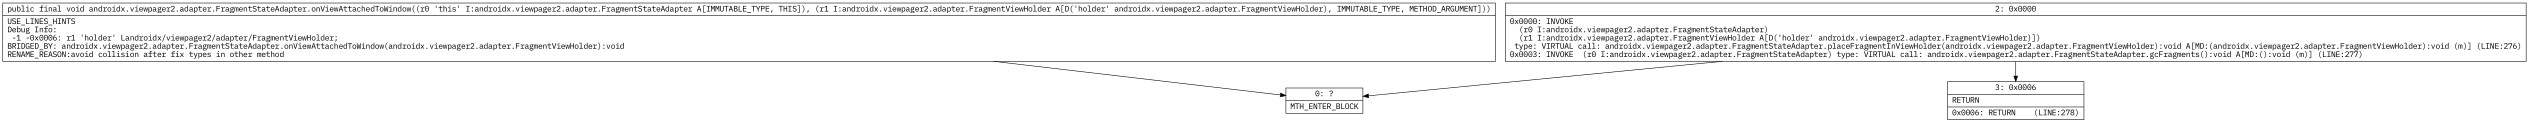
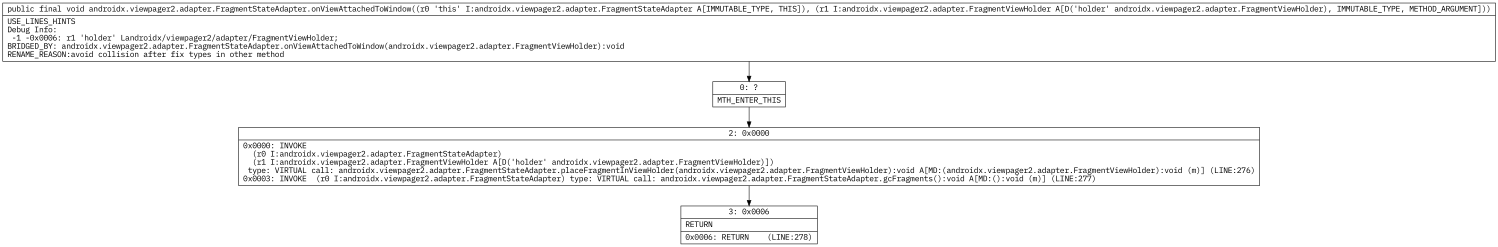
(1545, 79) -> (749, 114)
(1324, 107) -> (749, 100)
